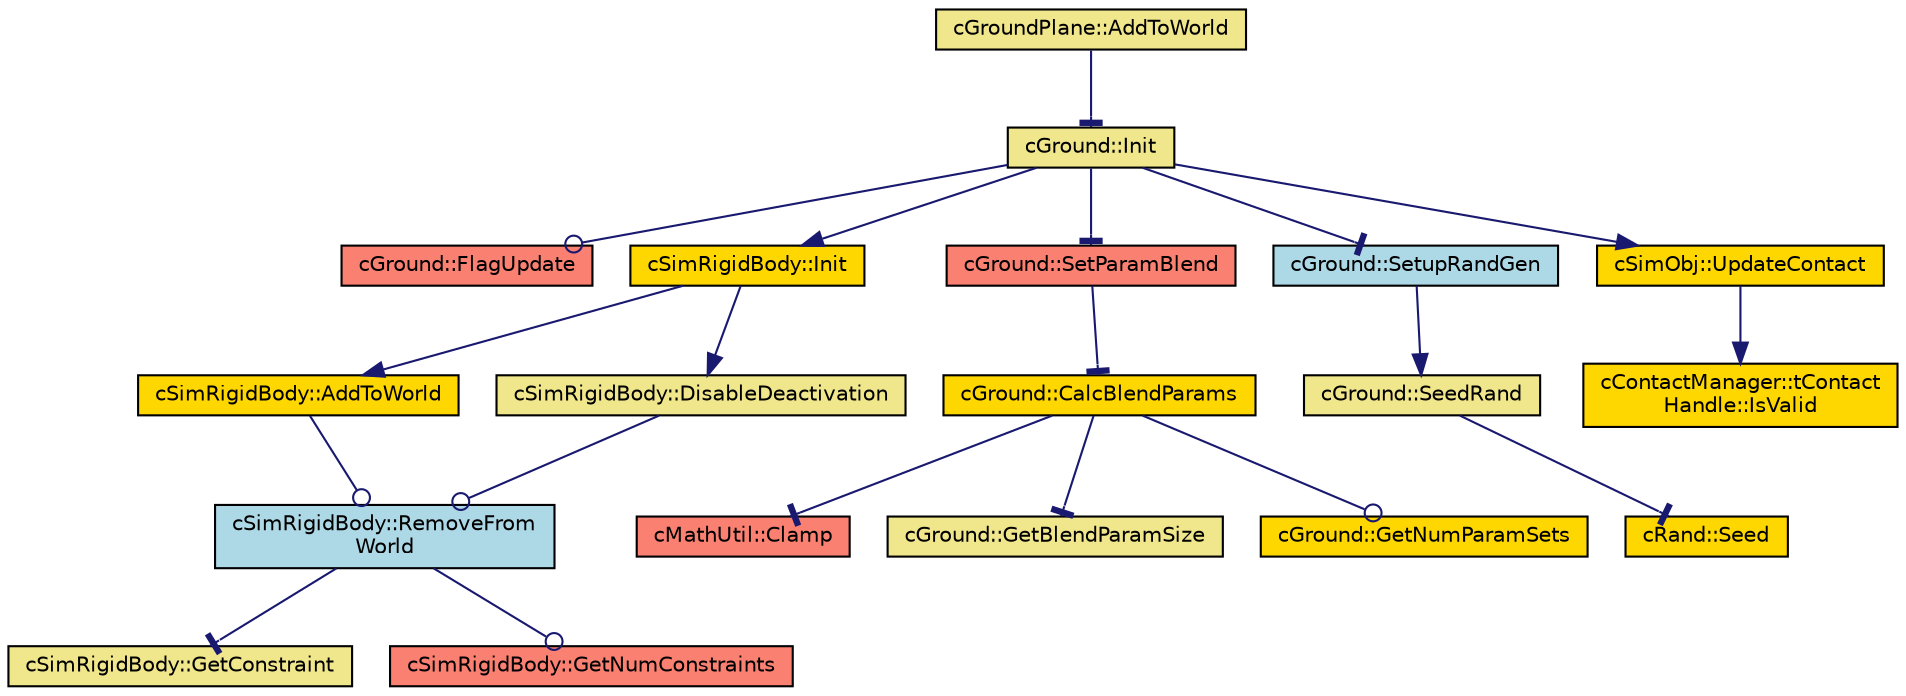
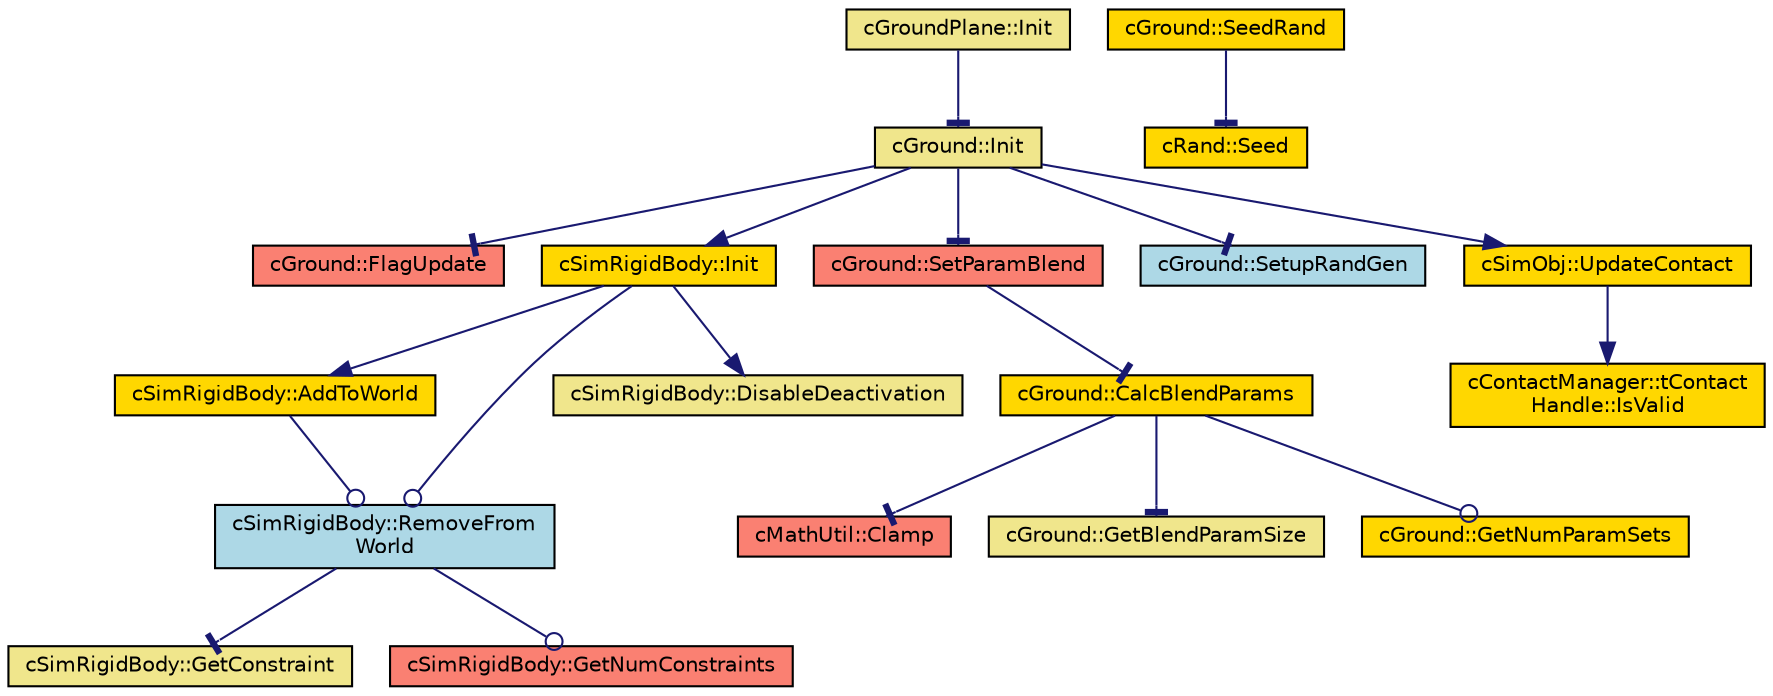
(1091, 30) -> (958, 30)
(795, 204) -> (677, 205)
(1418, 320) -> none
(1422, 395) -> (1226, 30)
(564, 457) -> (517, 380)
